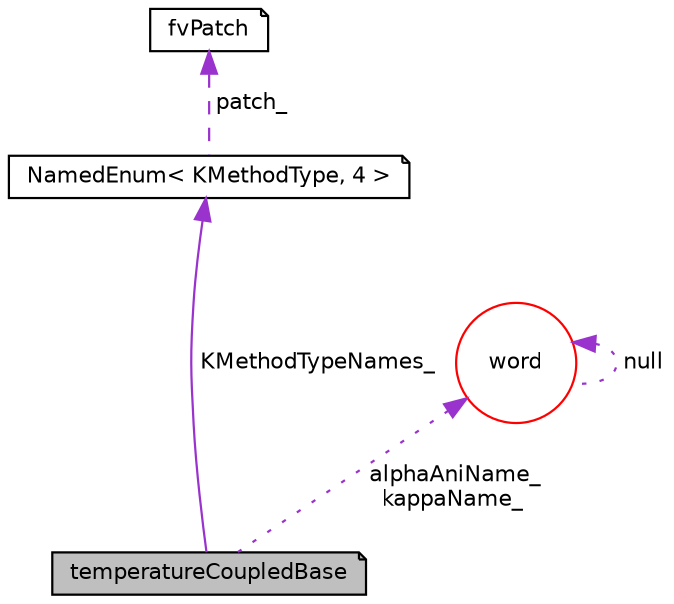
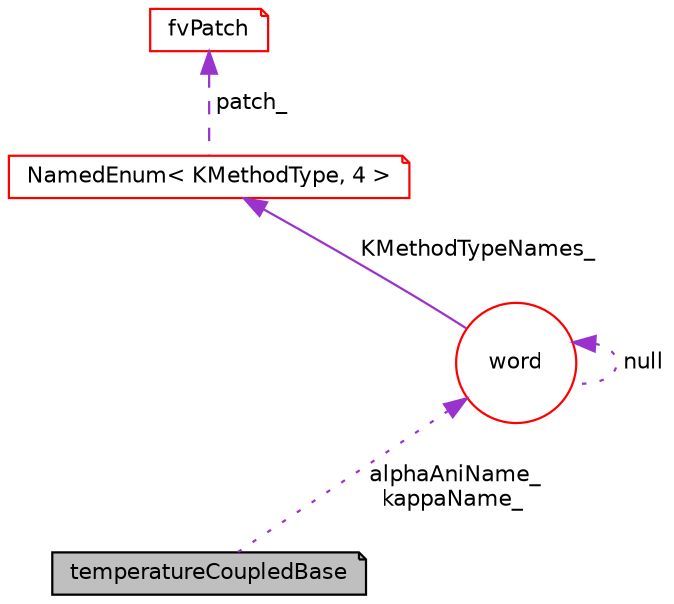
(209, 30) -> (209, 30)
(209, 177) -> (209, 177)
(192, 386) -> (366, 268)
